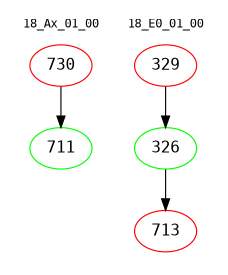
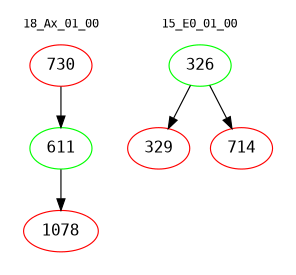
(166, 25) -> (200, 25)
(166, 101) -> (182, 102)
(61, 148) -> (61, 148)
none -> (61, 231)
(166, 231) -> (241, 148)
